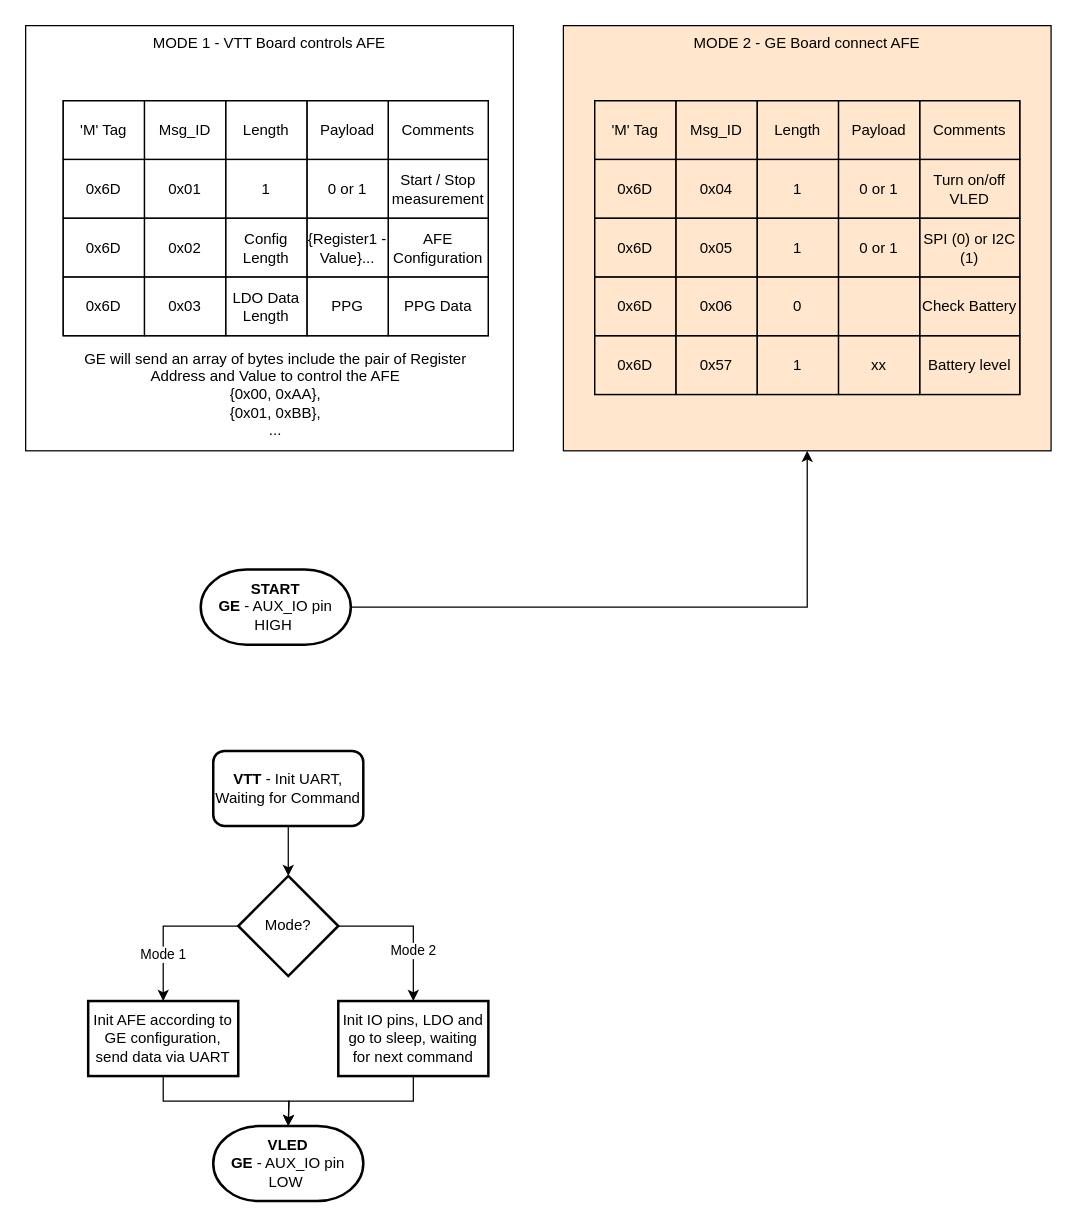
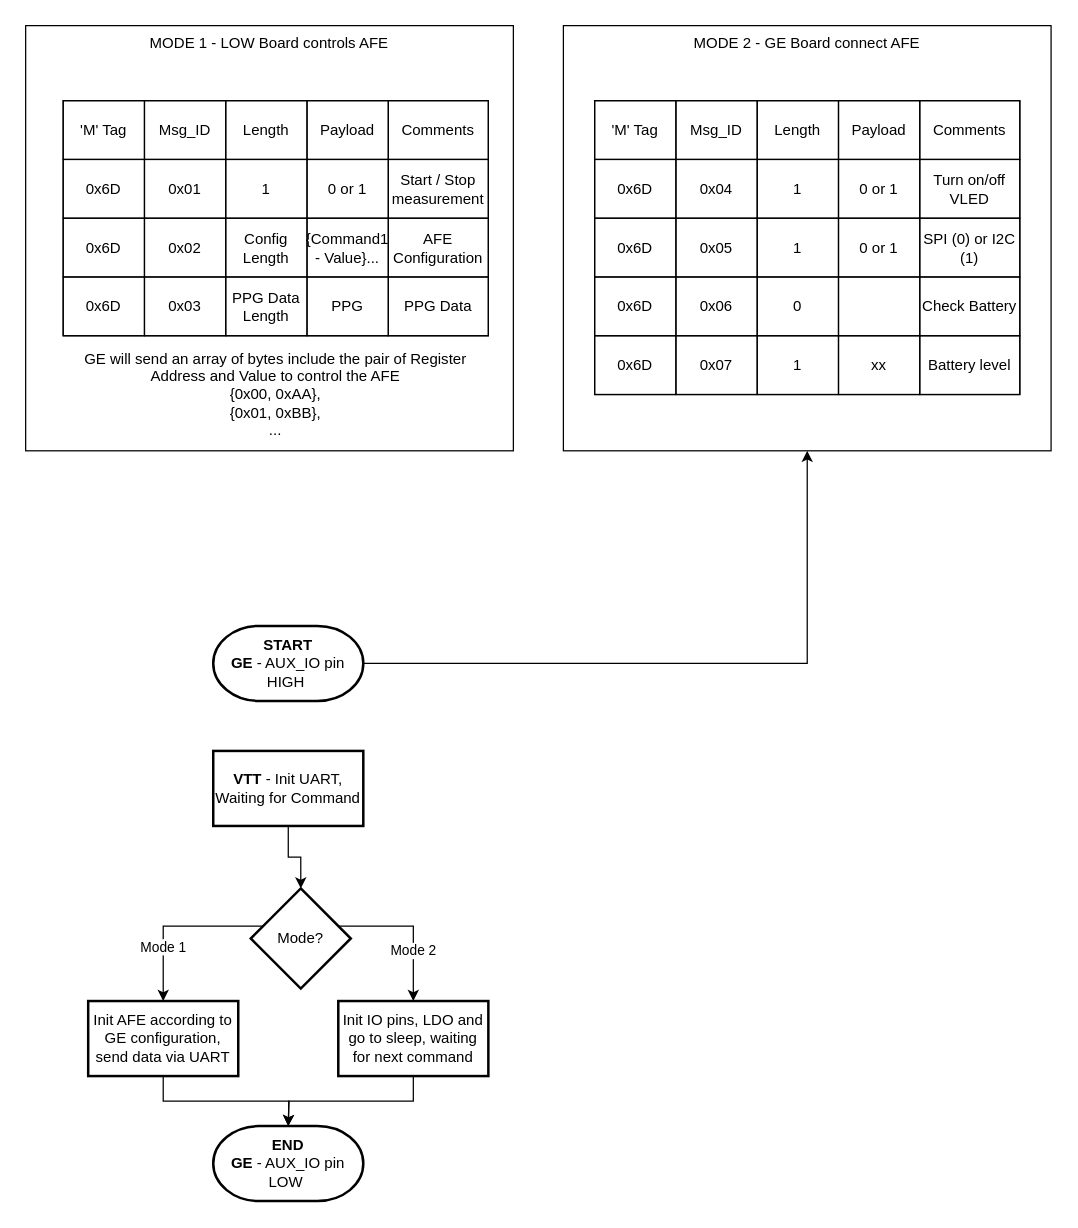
(269, 43) -> (269, 43)
(807, 238) -> (807, 238)
(348, 248) -> (348, 248)
(266, 307) -> (266, 307)
(716, 366) -> (716, 366)
(276, 607) -> (288, 663)
(288, 788) -> (288, 788)
(288, 926) -> (301, 938)
(288, 1163) -> (288, 1163)
